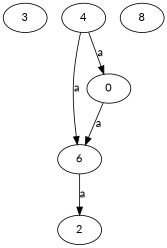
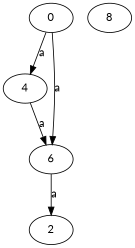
(25, 18) -> none
(95, 49) -> (40, 49)
